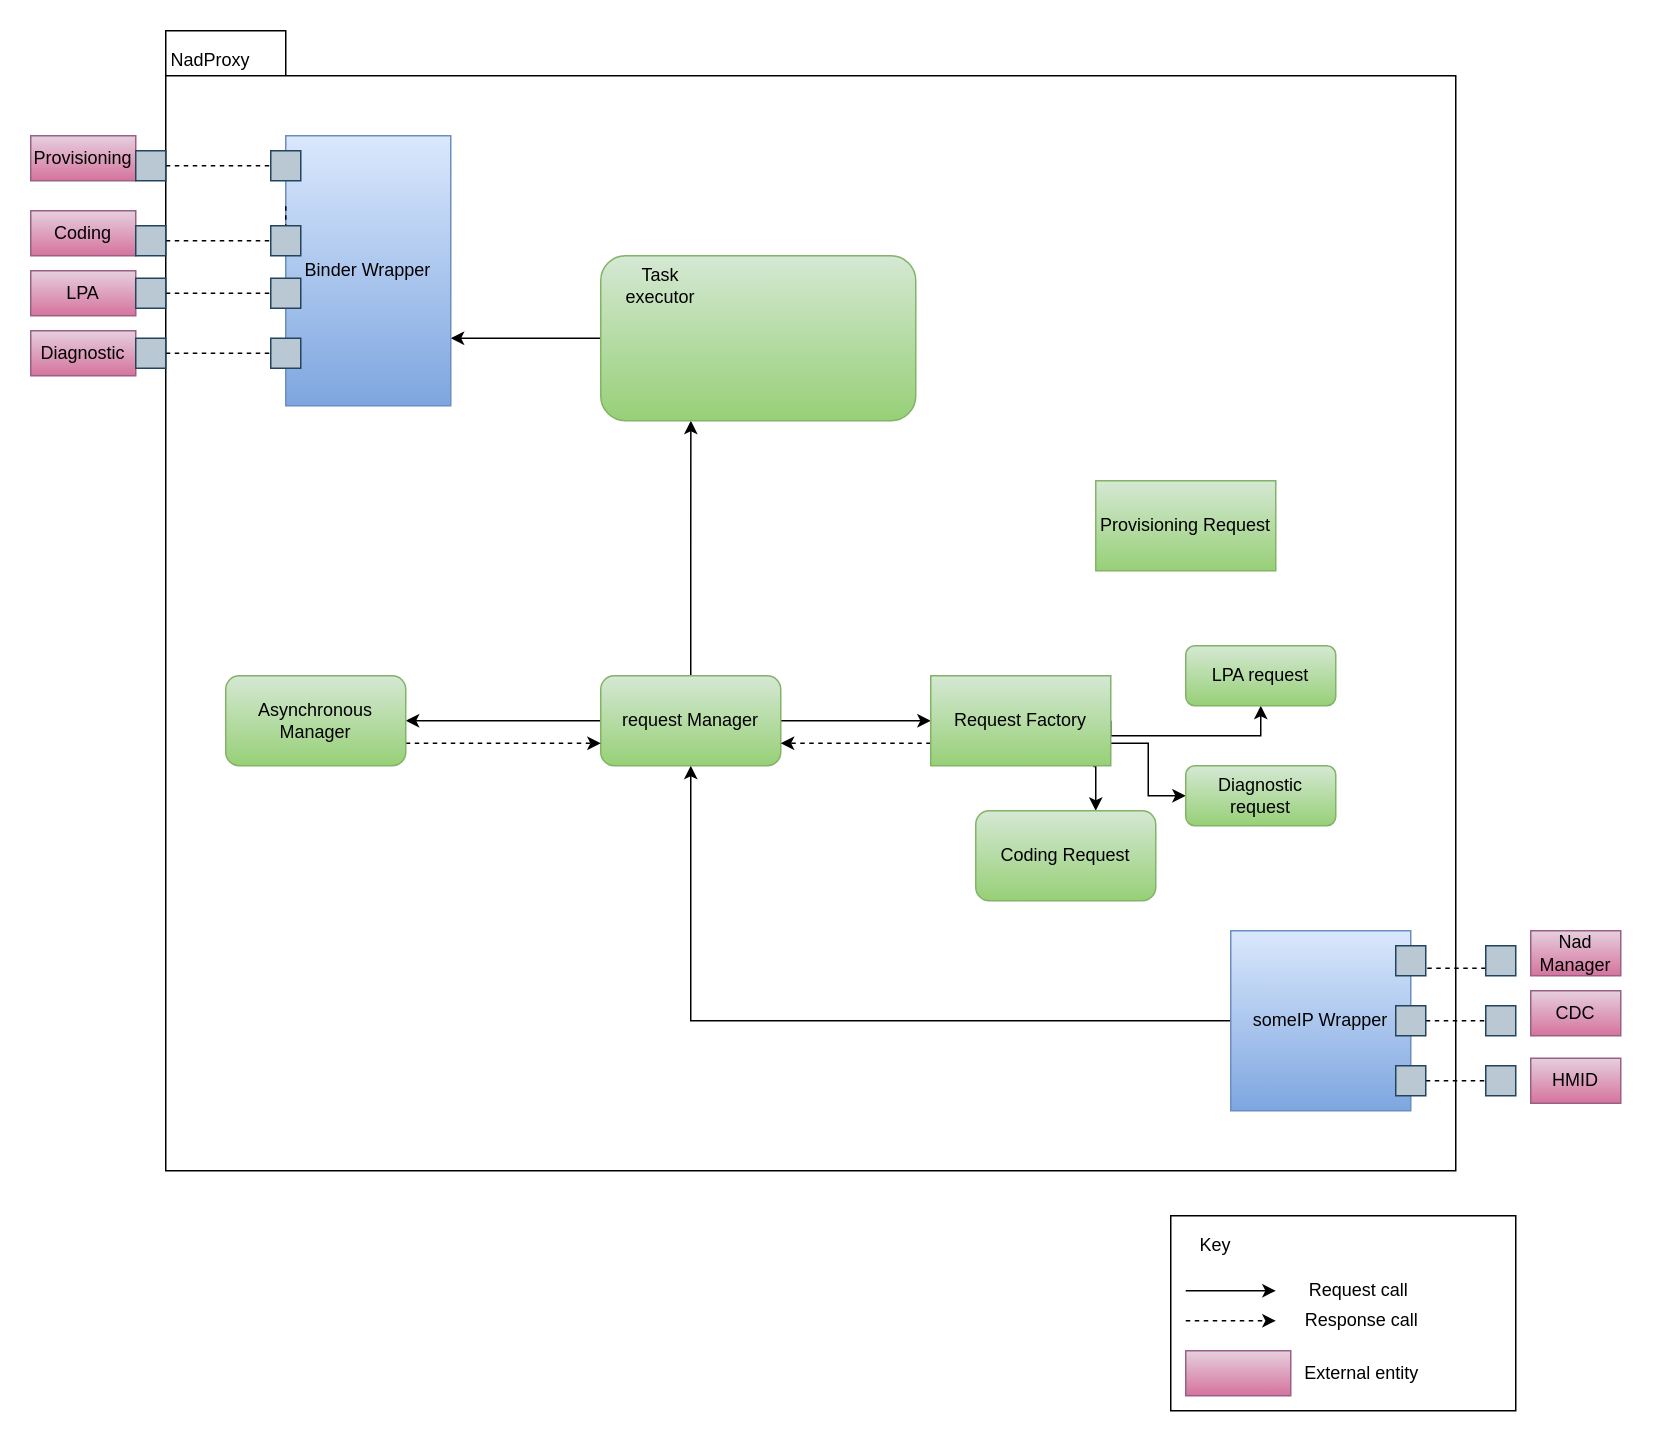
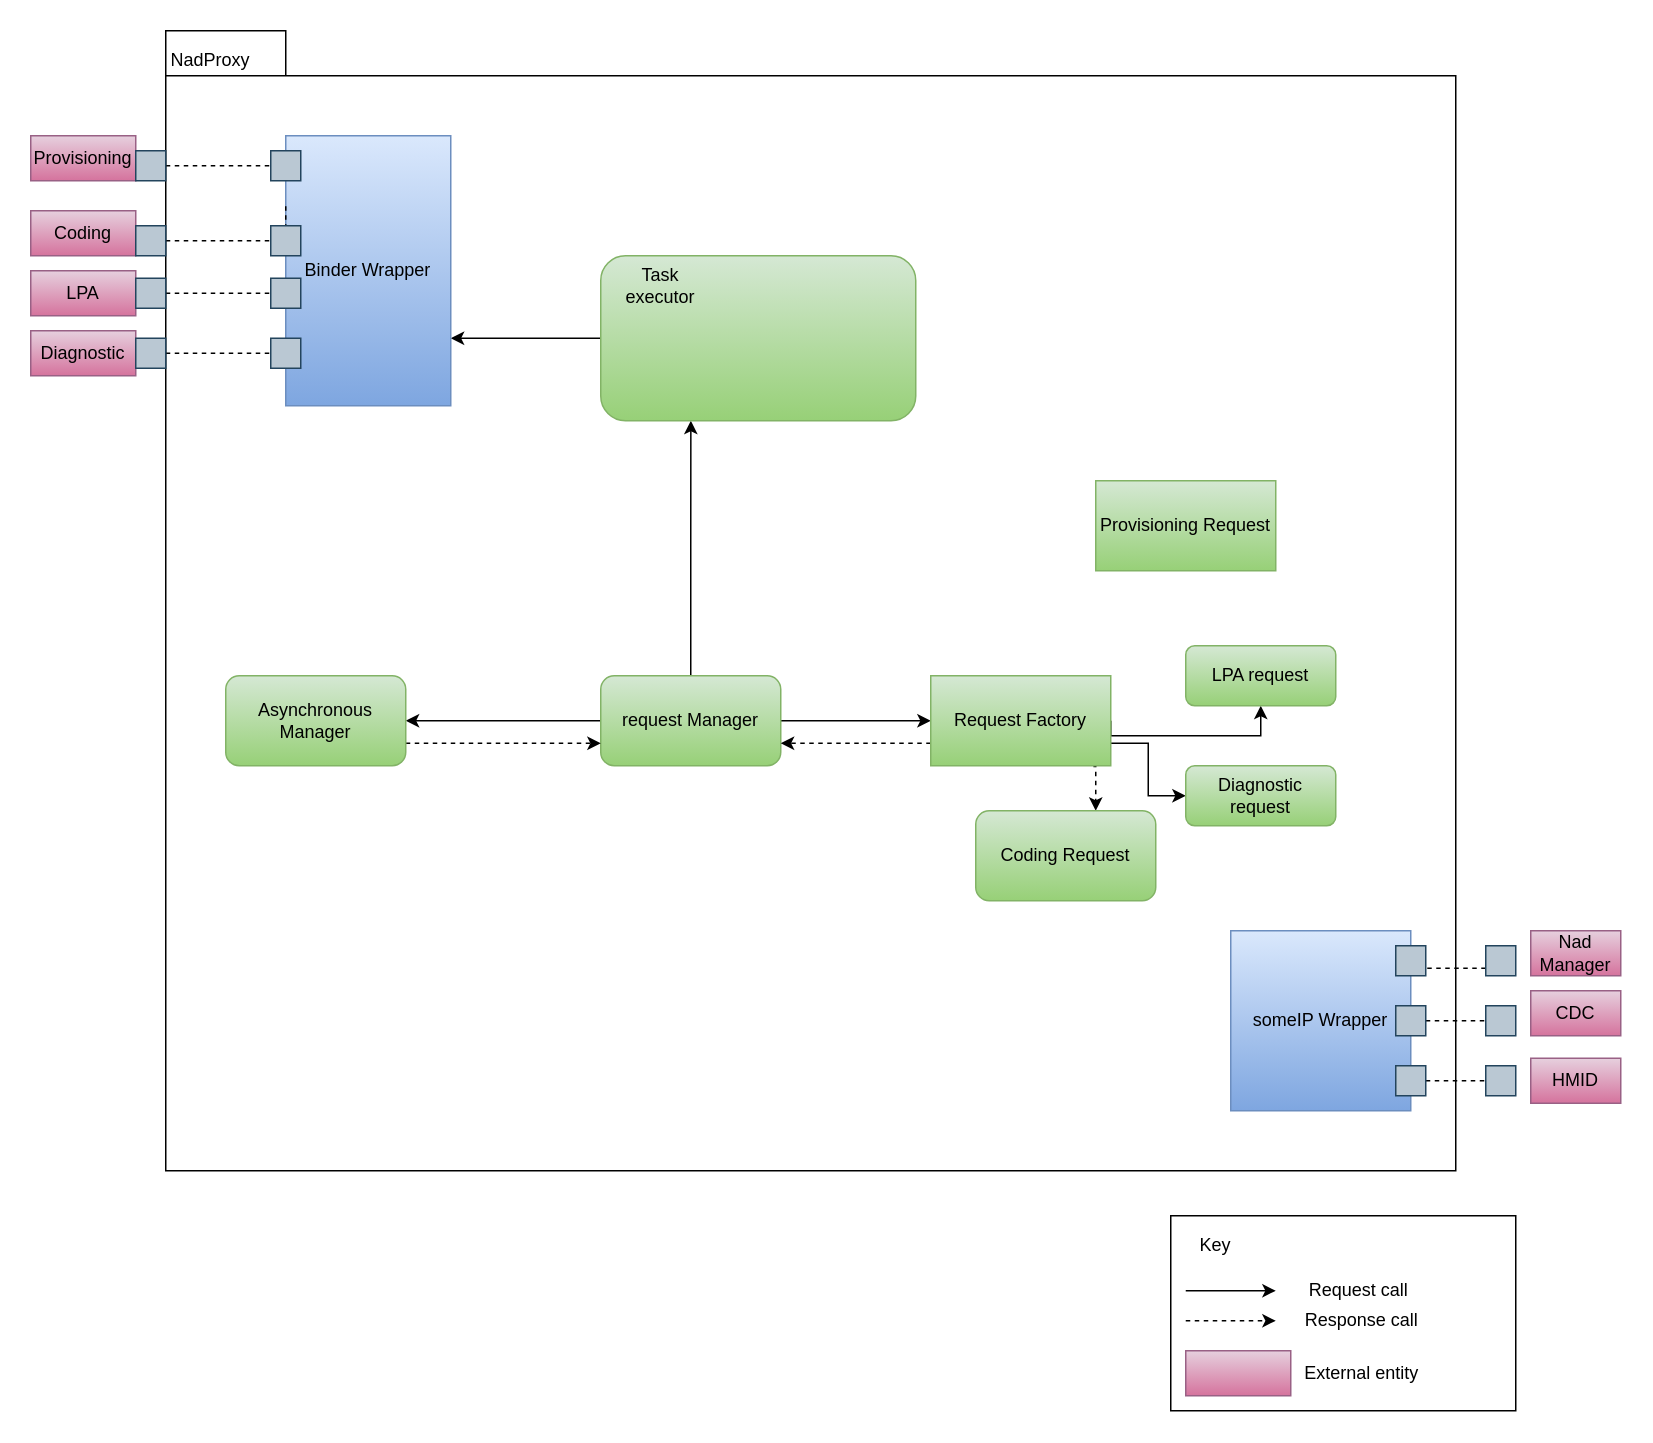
(1096, 782) -> (1096, 782)
(839, 1021) -> none
